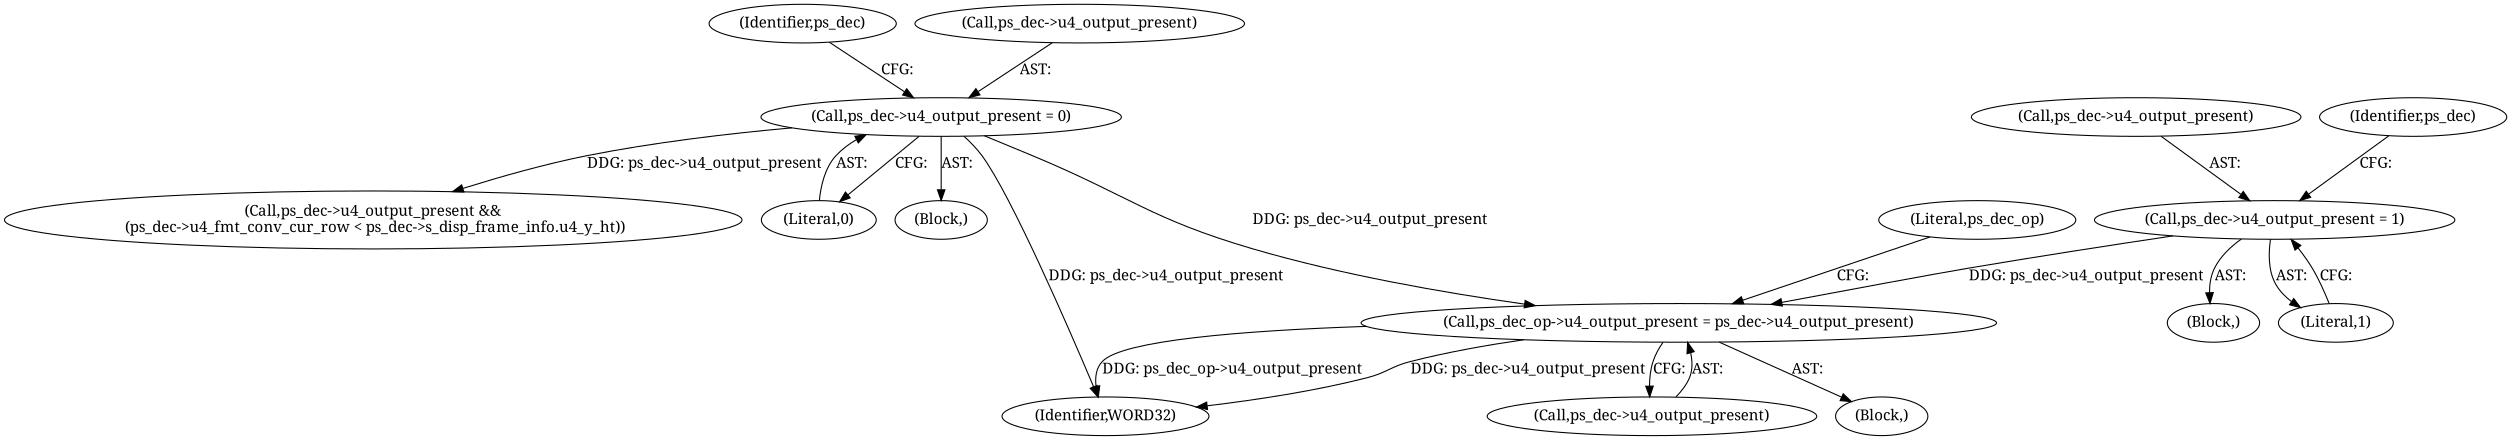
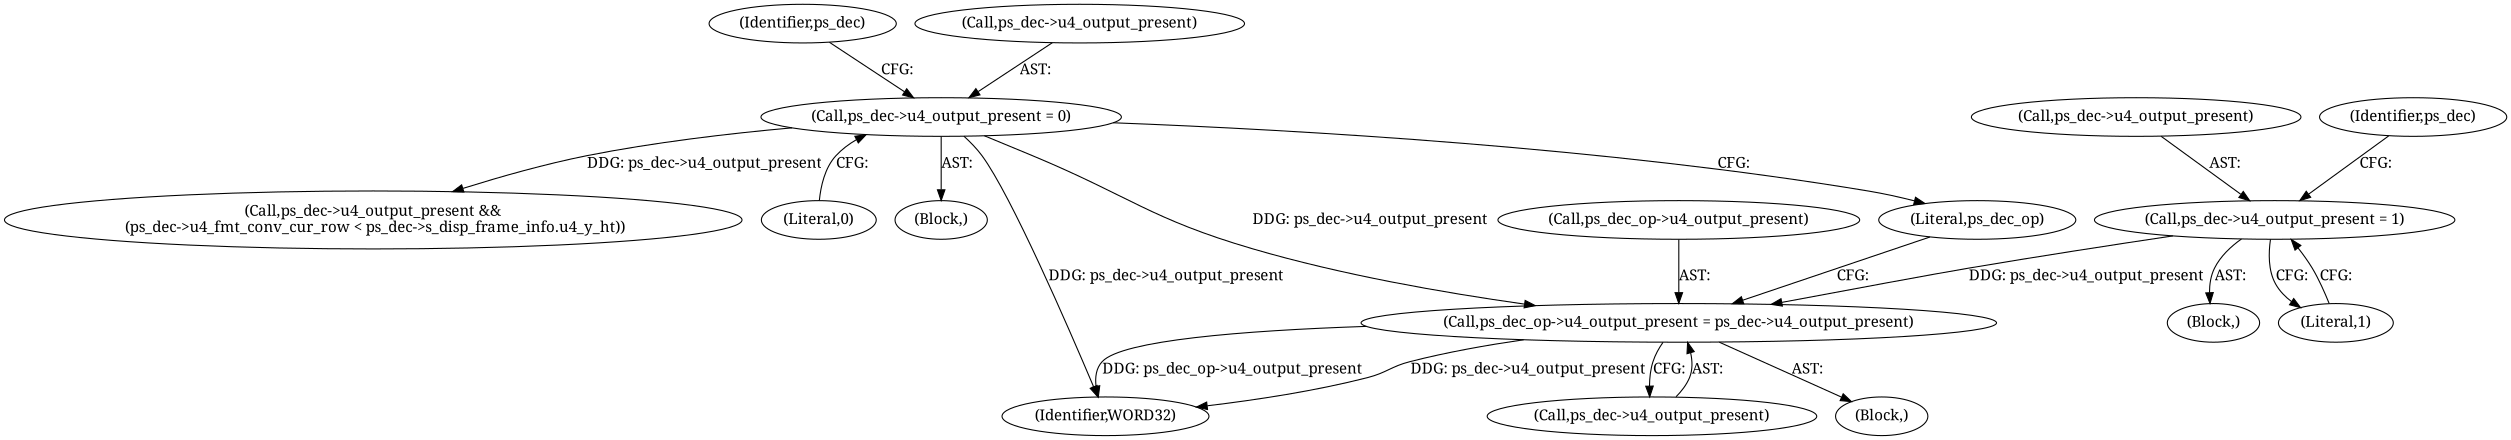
(854, 164) -> (854, 164)
(884, 166) -> (1515, 148)
none -> (1679, 220)
(2294, 276) -> (2294, 276)
